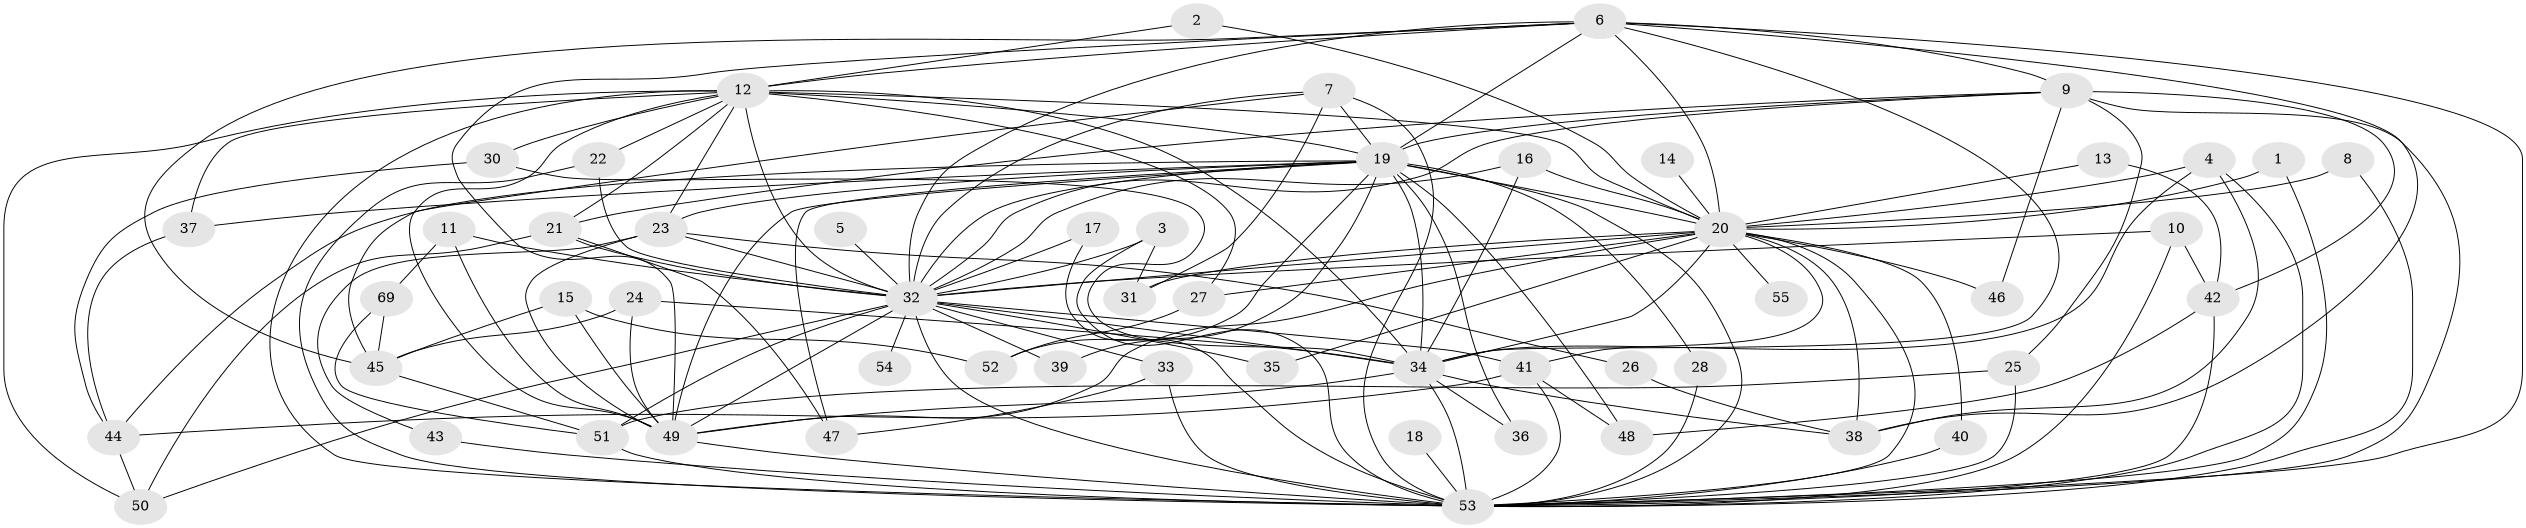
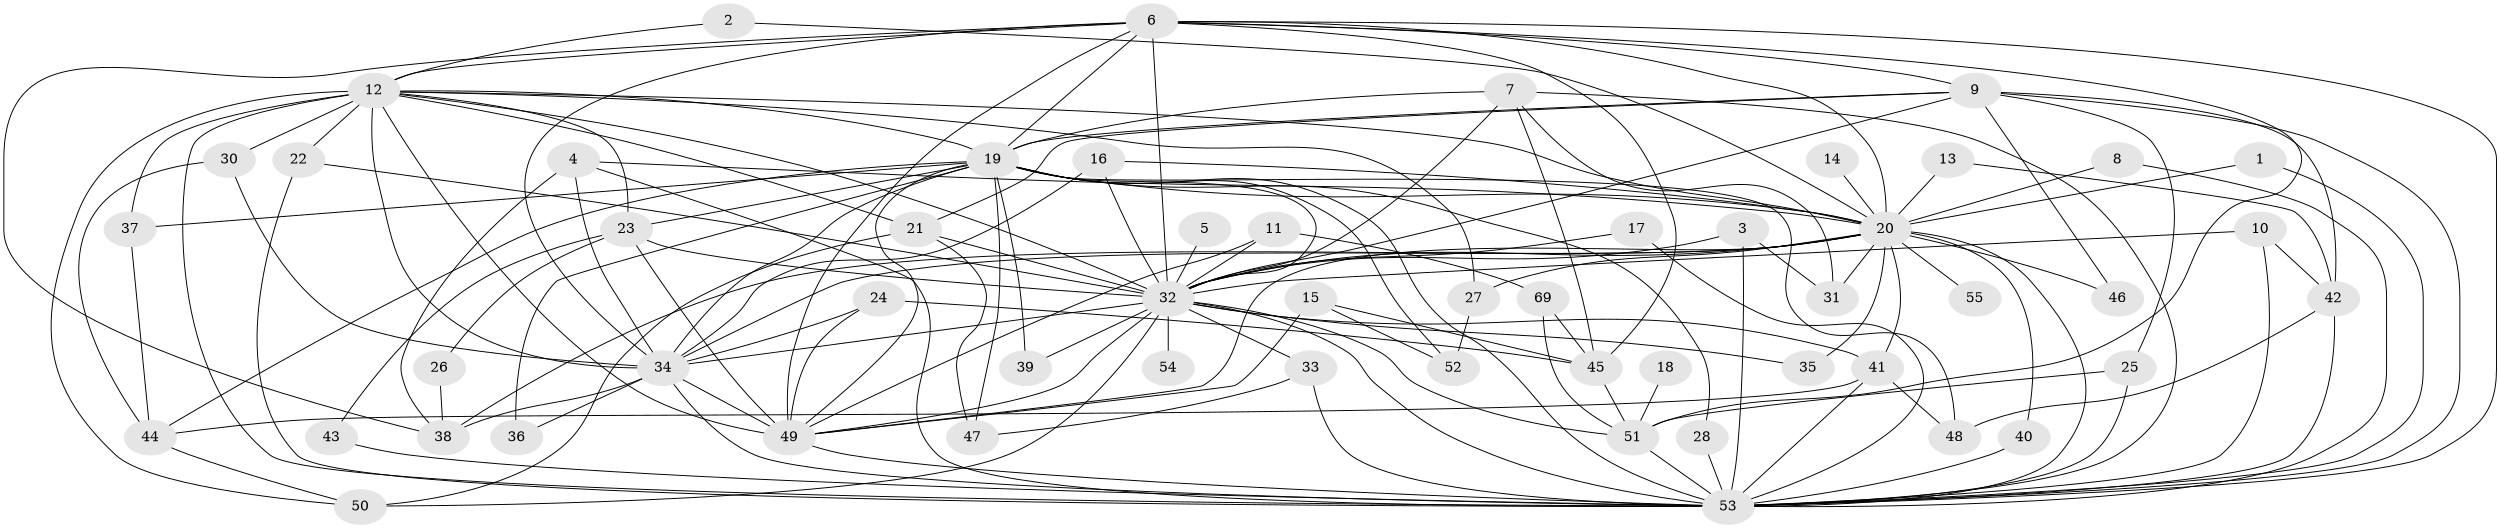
none -> (2122, 88)
(1442, 472) -> (1647, 408)
